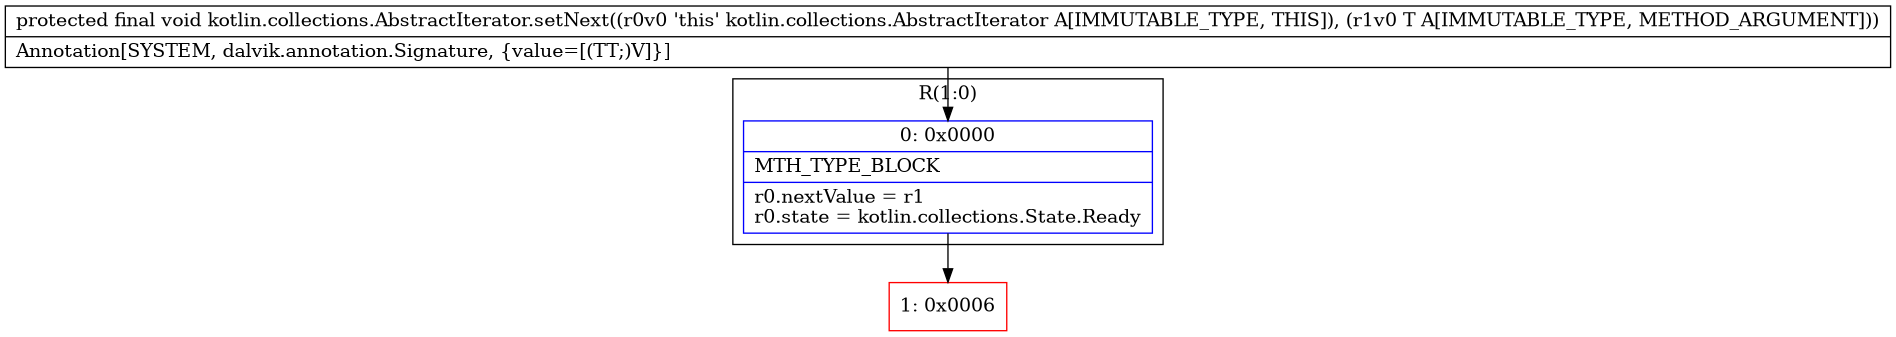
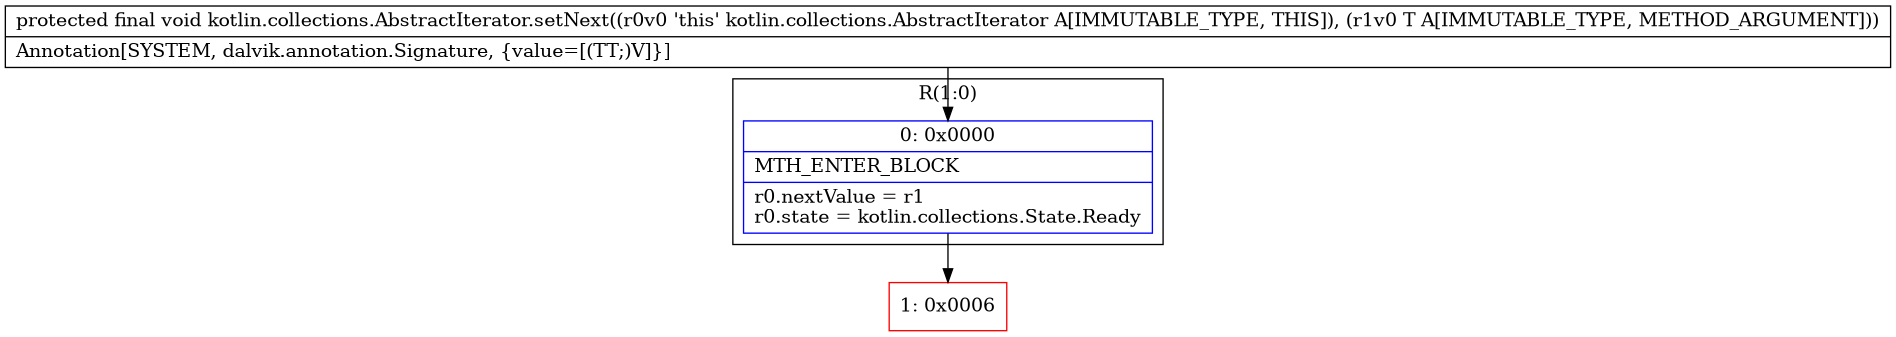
(847, 166) -> (857, 166)
